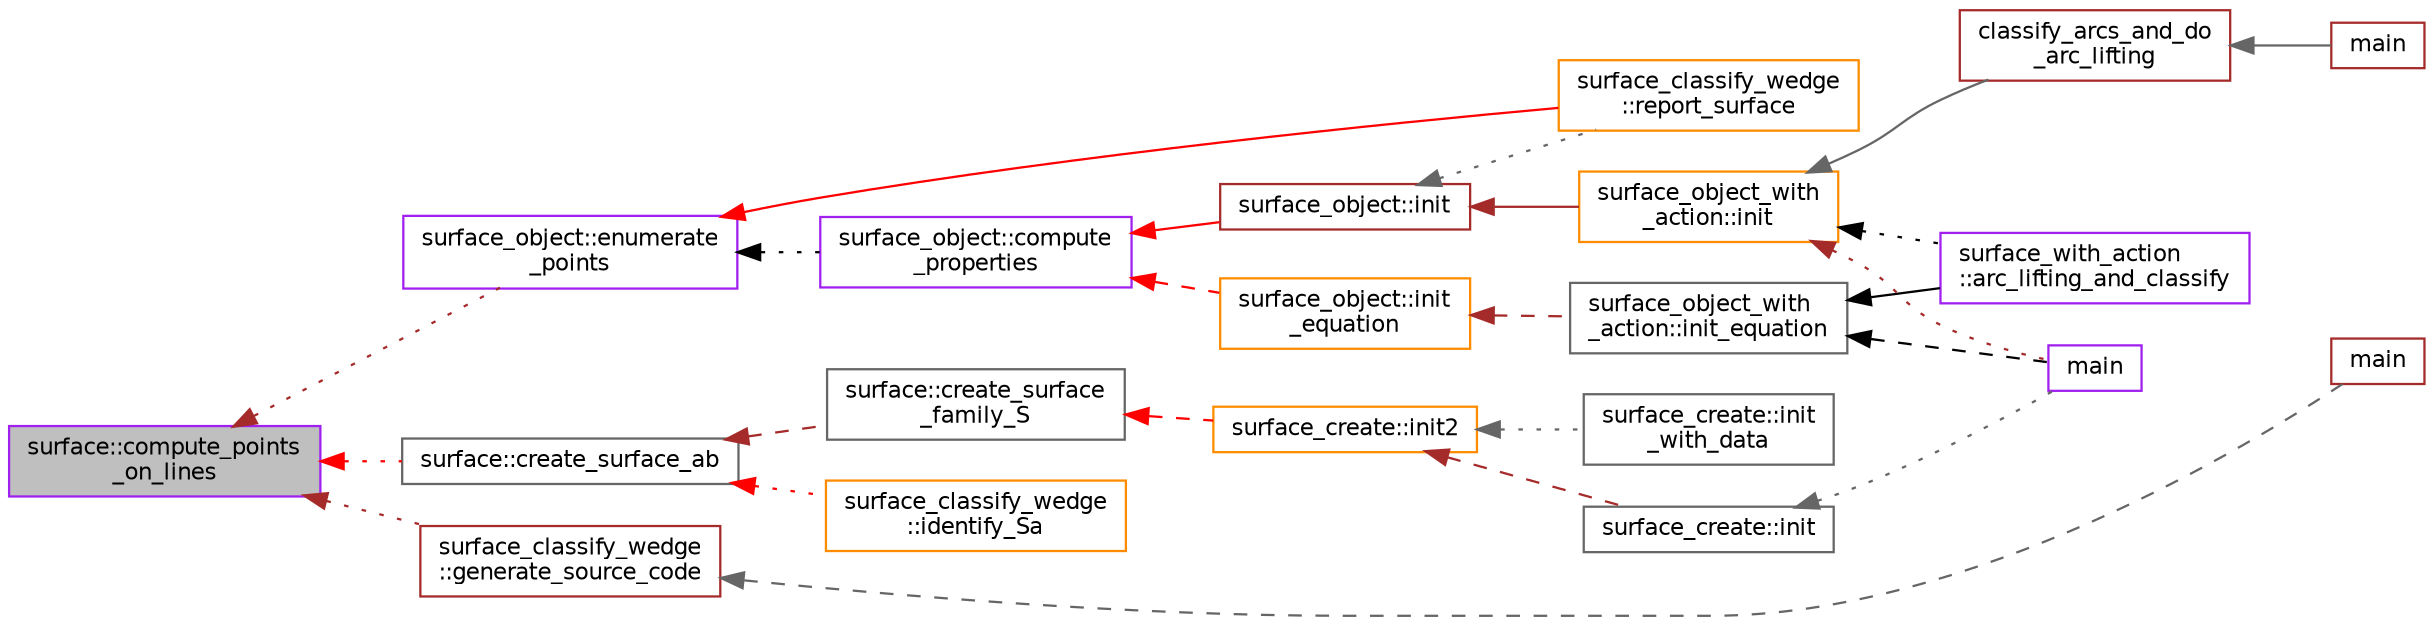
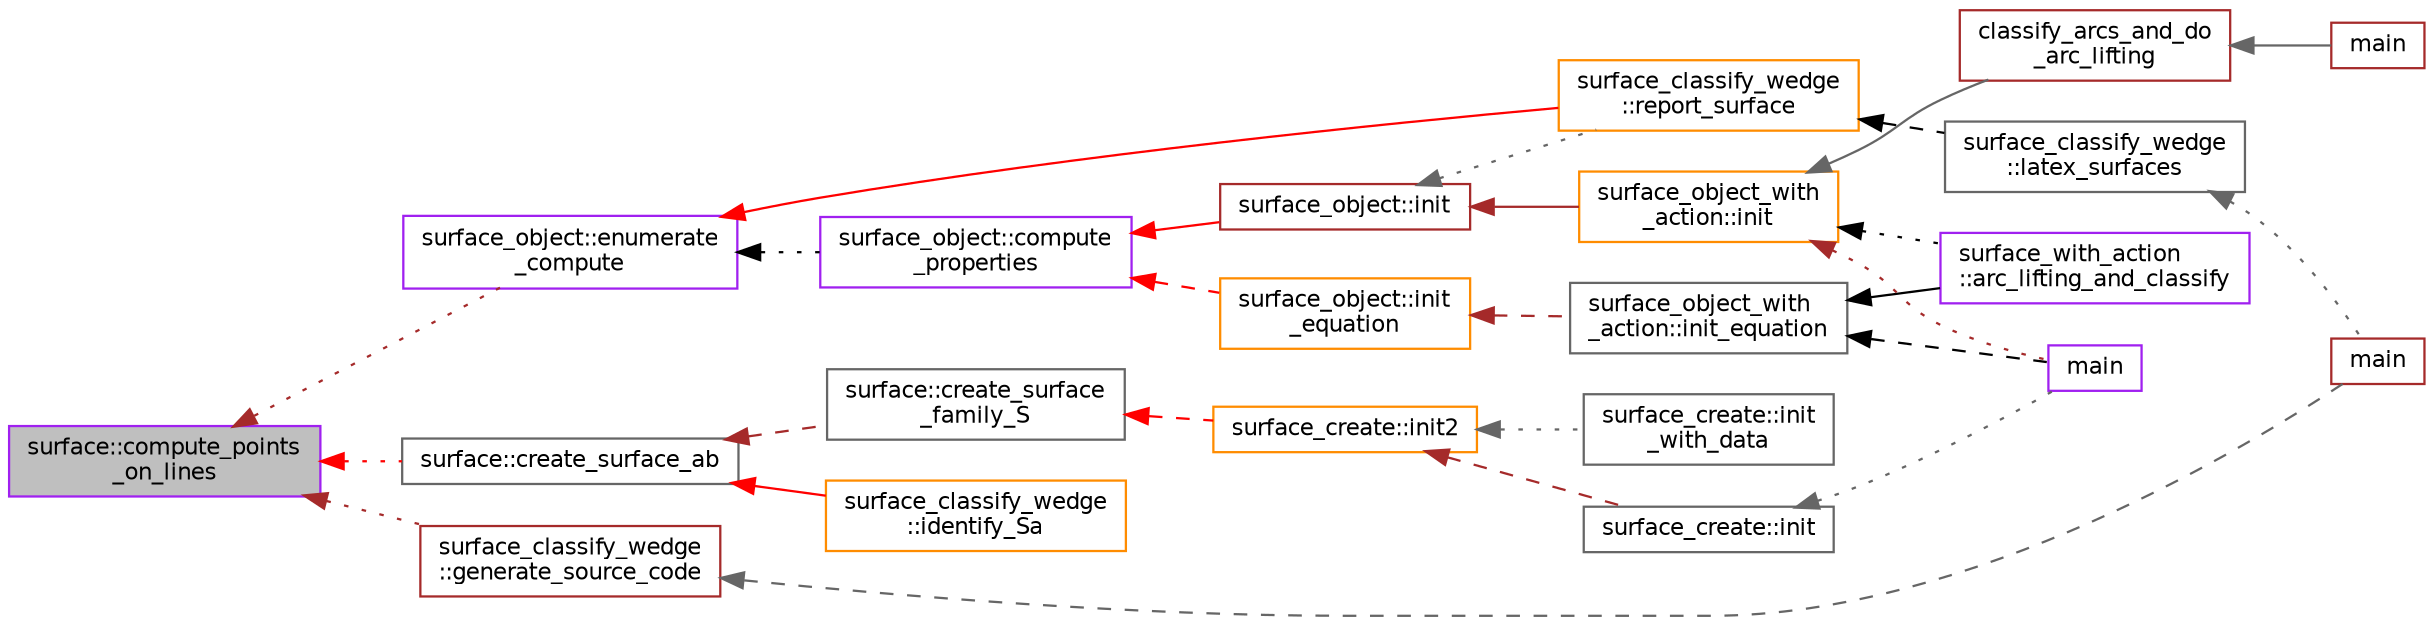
none -> (2095, 157)
(570, 252) -> (570, 252)
(790, 491) -> (790, 491)
